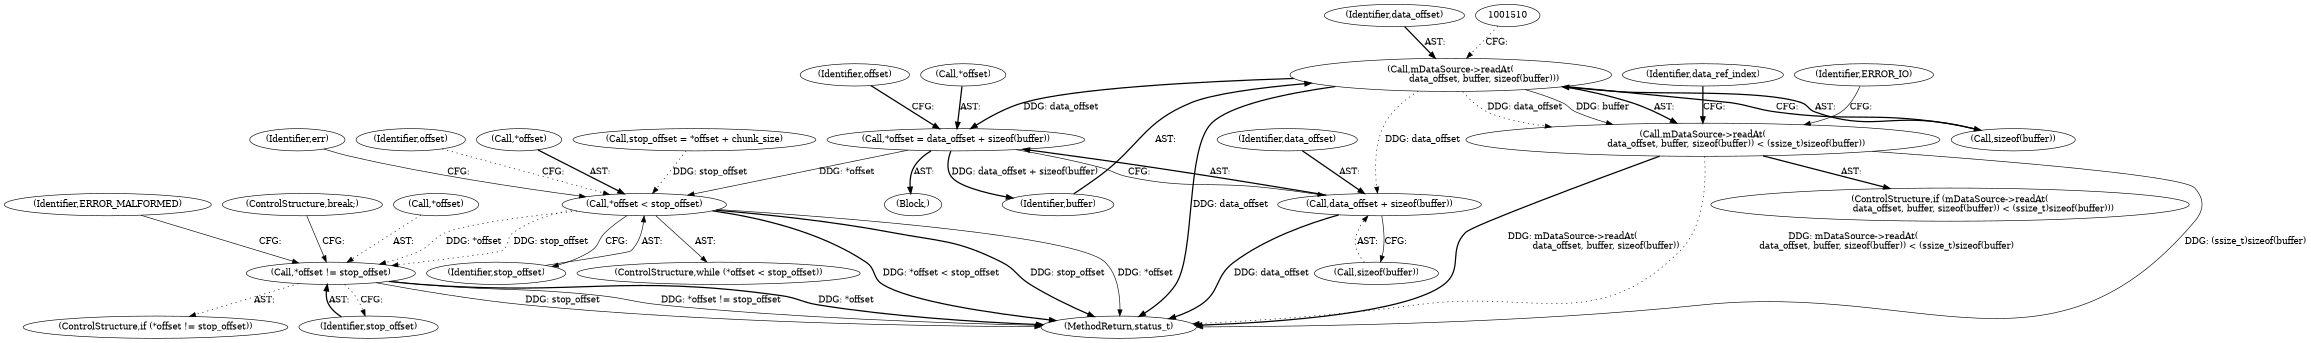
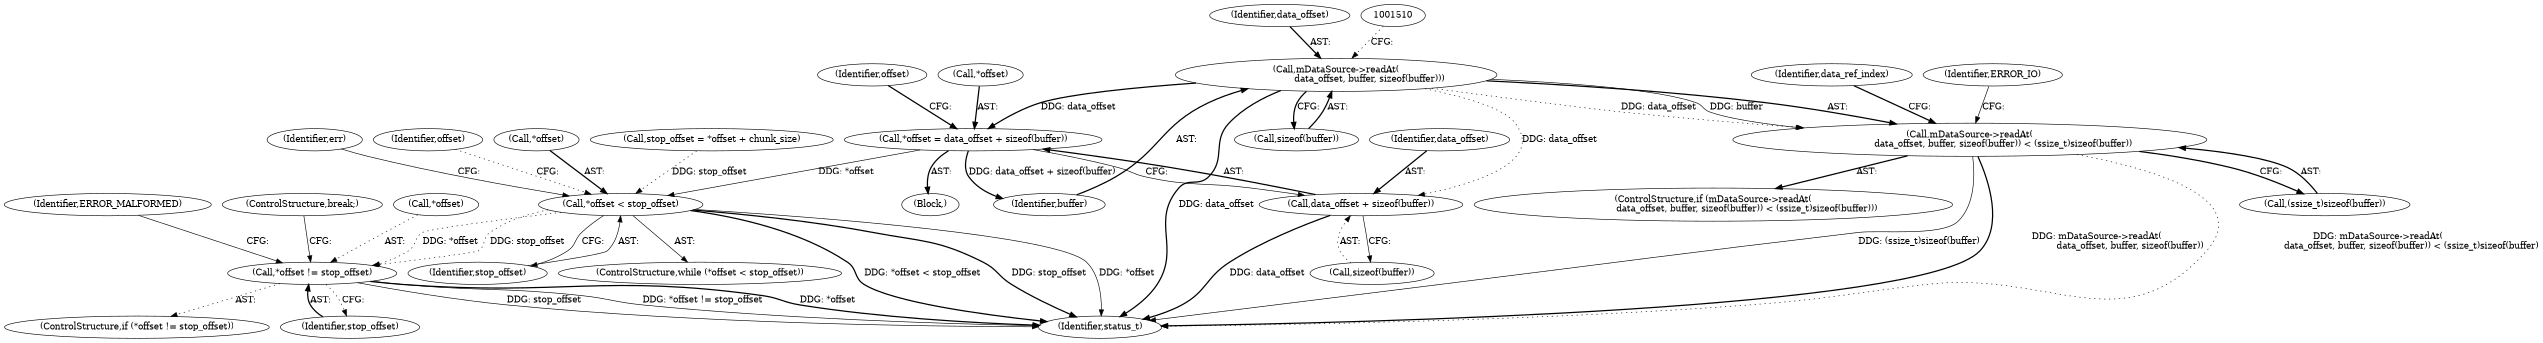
none -> (2325, 205)
(1119, 327) -> (1100, 327)
